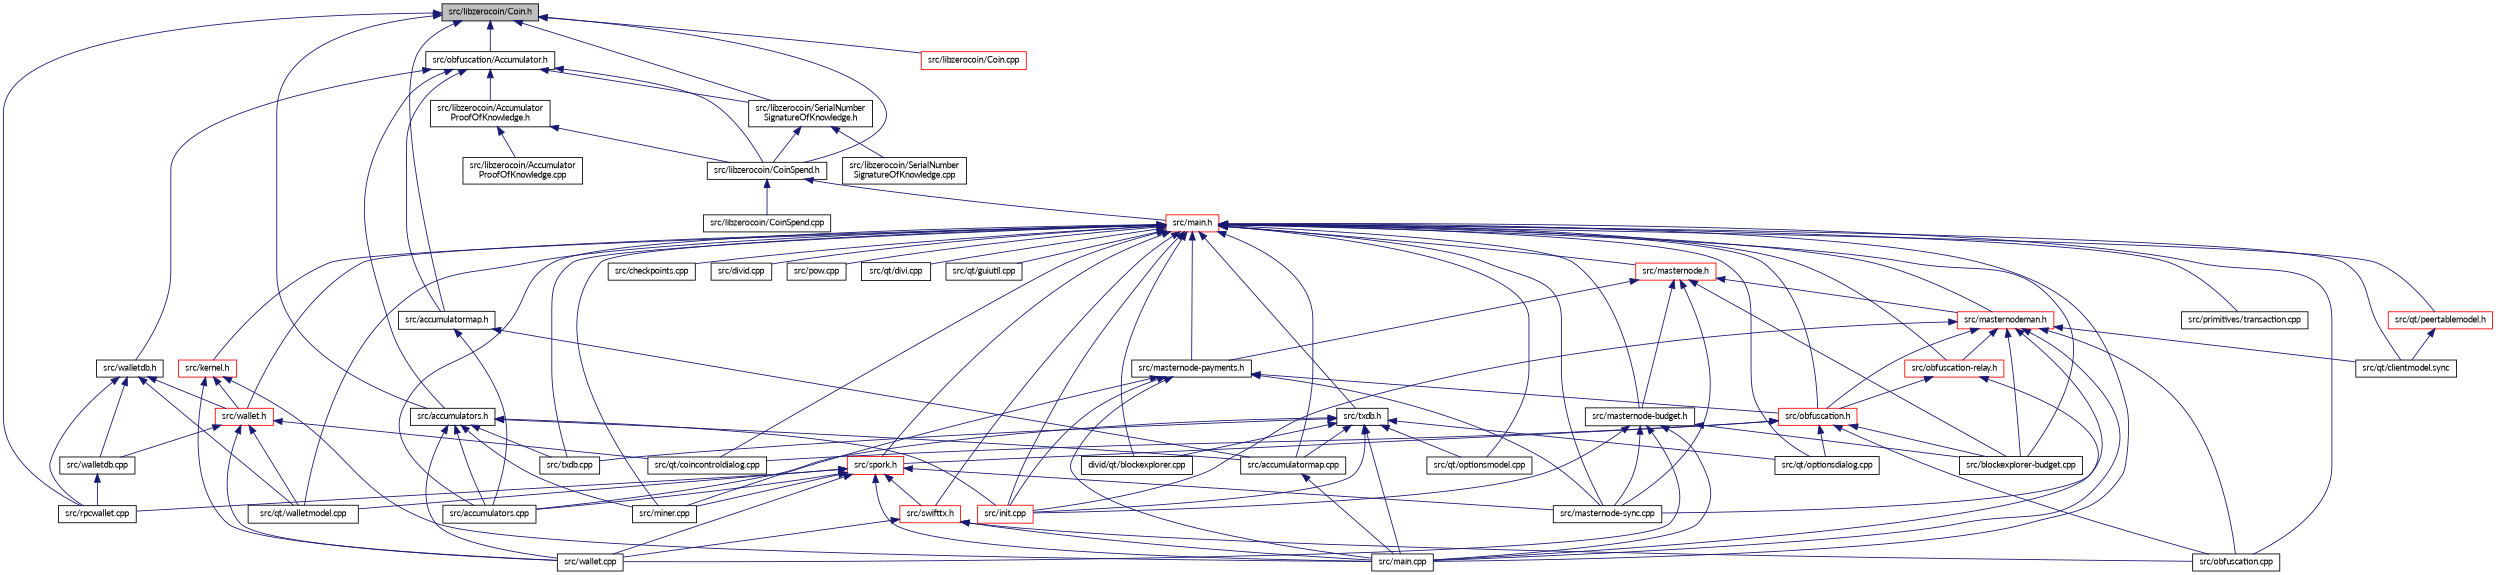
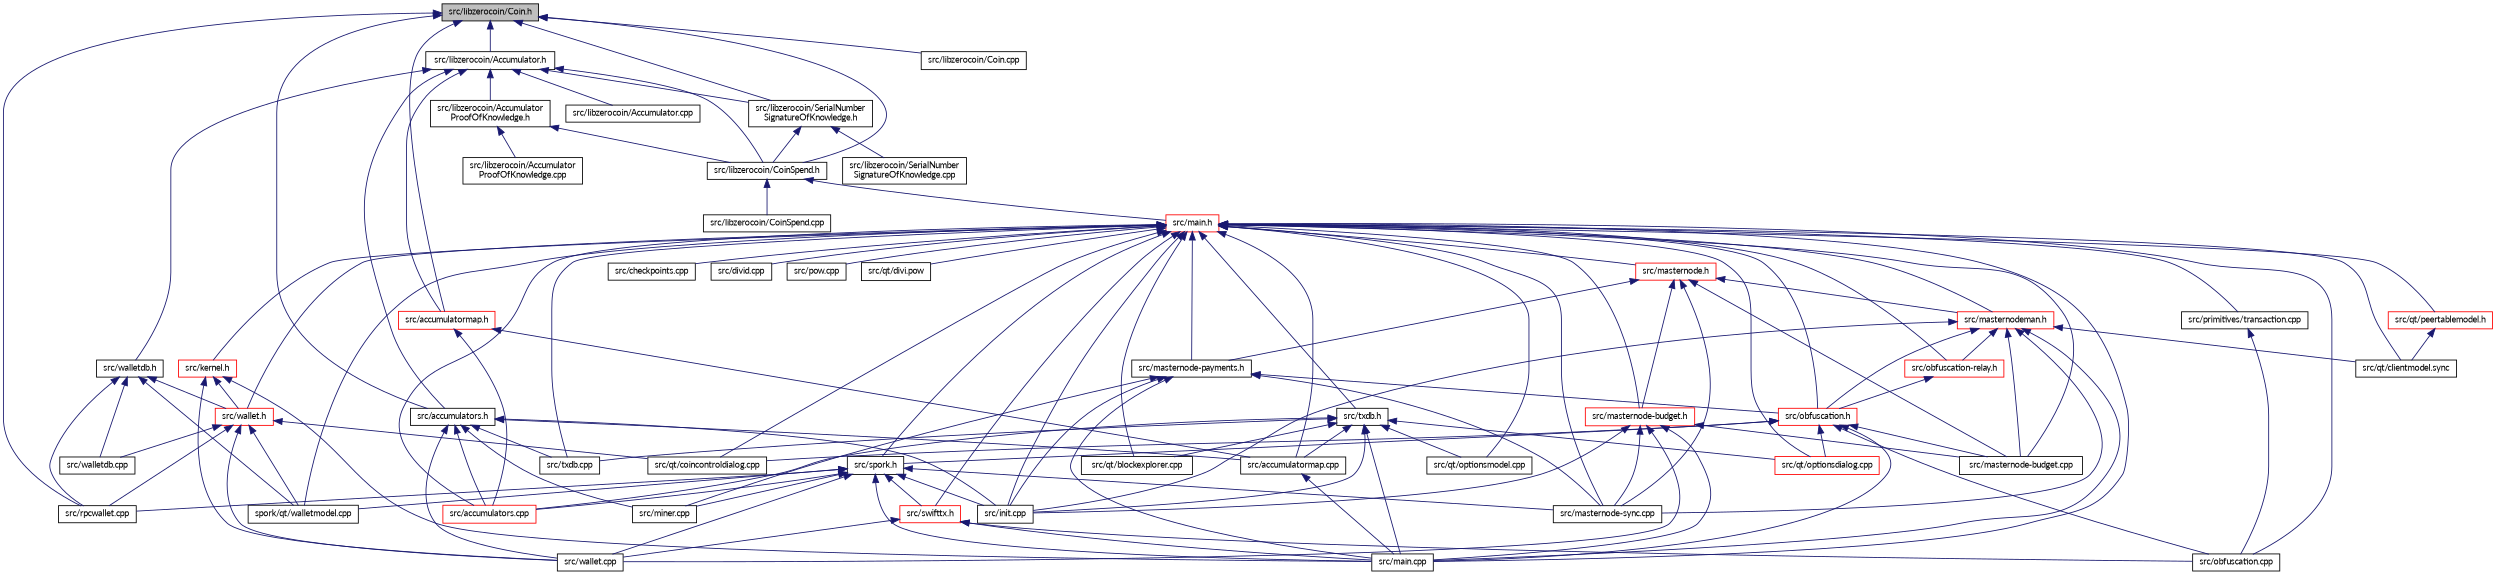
(490, 61) -> (490, 61)
(974, 61) -> (974, 61)
none -> (633, 114)
(600, 263) -> none
(896, 272) -> (896, 272)
(984, 272) -> none
(447, 320) -> (447, 320)
(2183, 407) -> (2269, 447)
(1640, 417) -> (1640, 417)
(876, 466) -> (876, 466)
(1137, 466) -> (1137, 466)
(1827, 466) -> (1827, 466)
(2021, 466) -> (2021, 466)
none -> (939, 489)
(97, 494) -> (167, 468)
(303, 514) -> (303, 514)
(489, 514) -> (489, 514)
(1005, 514) -> (1005, 514)
(1845, 528) -> (1702, 540)
